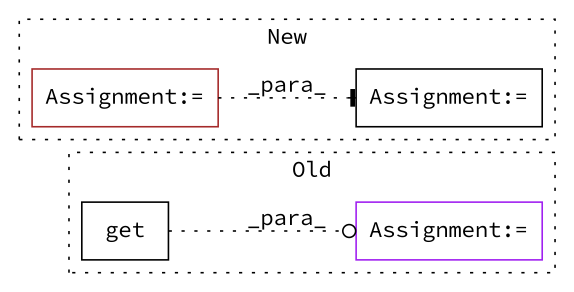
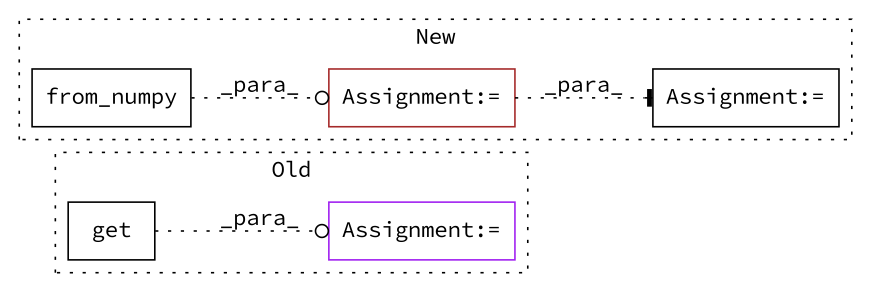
none -> (111, 98)
